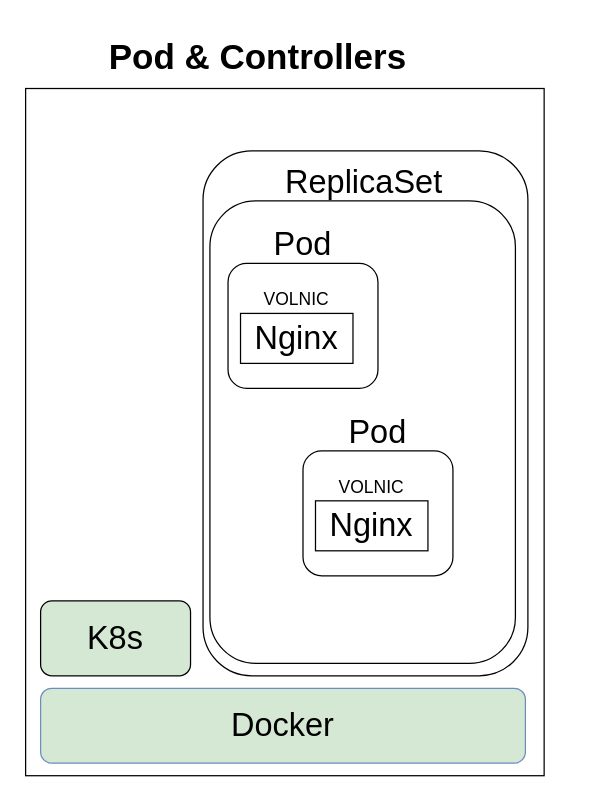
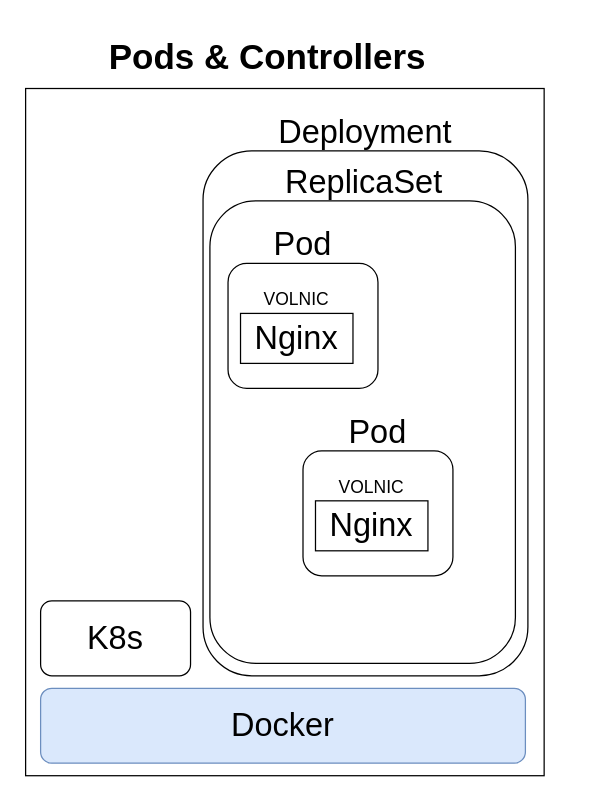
(184, 24) -> (188, 24)
none -> (366, 132)
(116, 638) -> (116, 638)
(283, 726) -> (283, 726)
